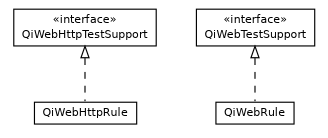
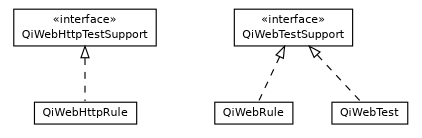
none -> (370, 113)
